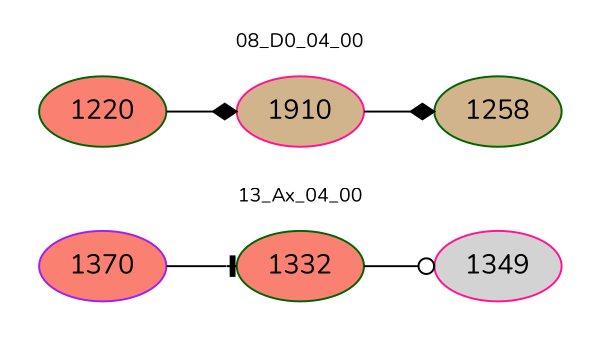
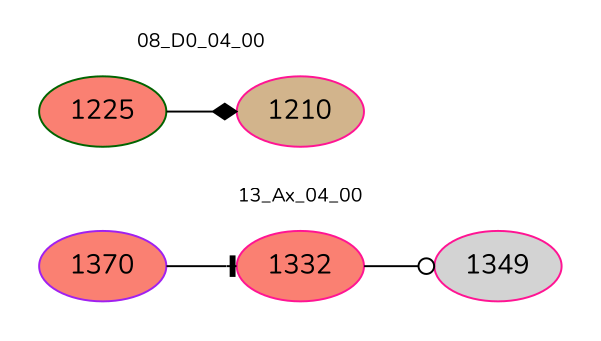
(103, 112) -> (103, 112)
(300, 112) -> (300, 112)
(498, 112) -> none
(300, 266) -> (300, 266)
